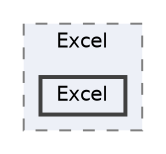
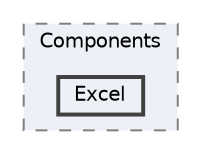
(83, 42) -> (101, 42)
